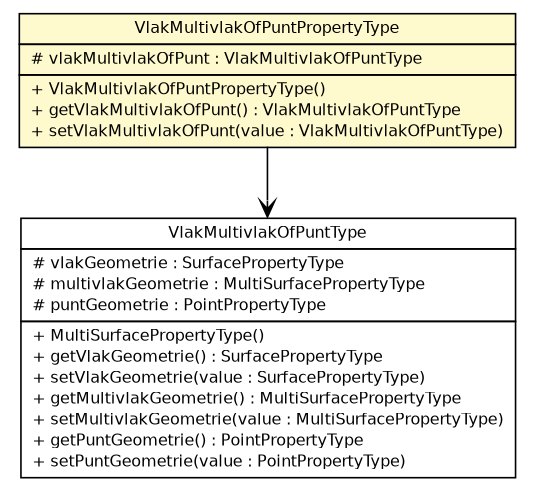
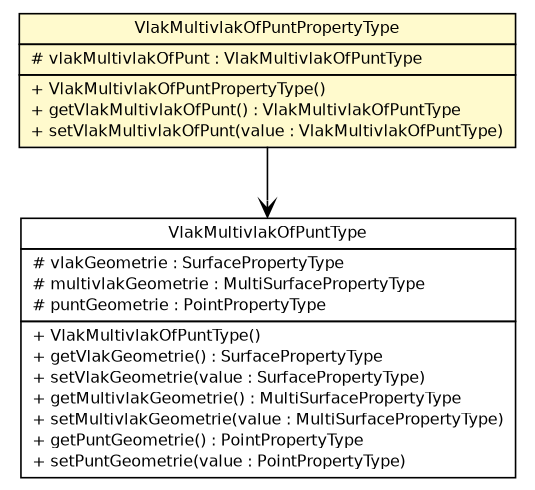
(149, 336) -> (147, 336)
